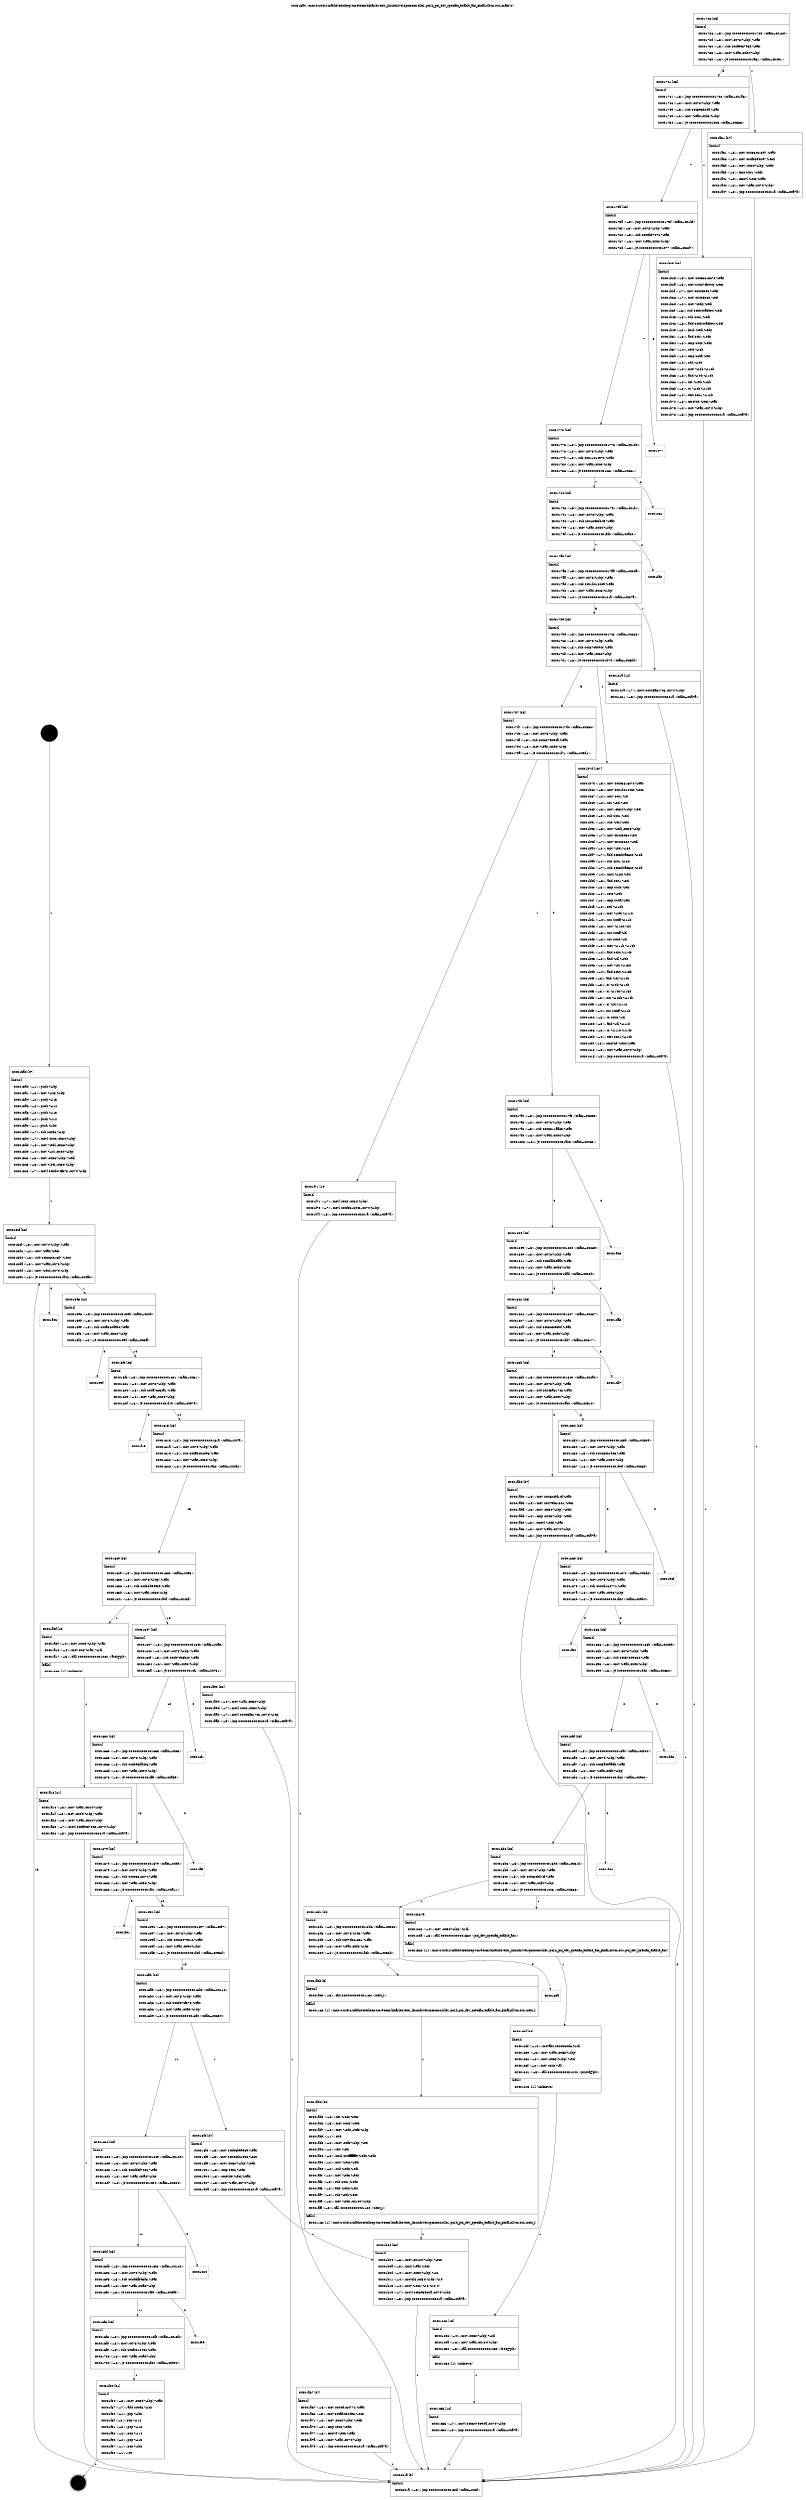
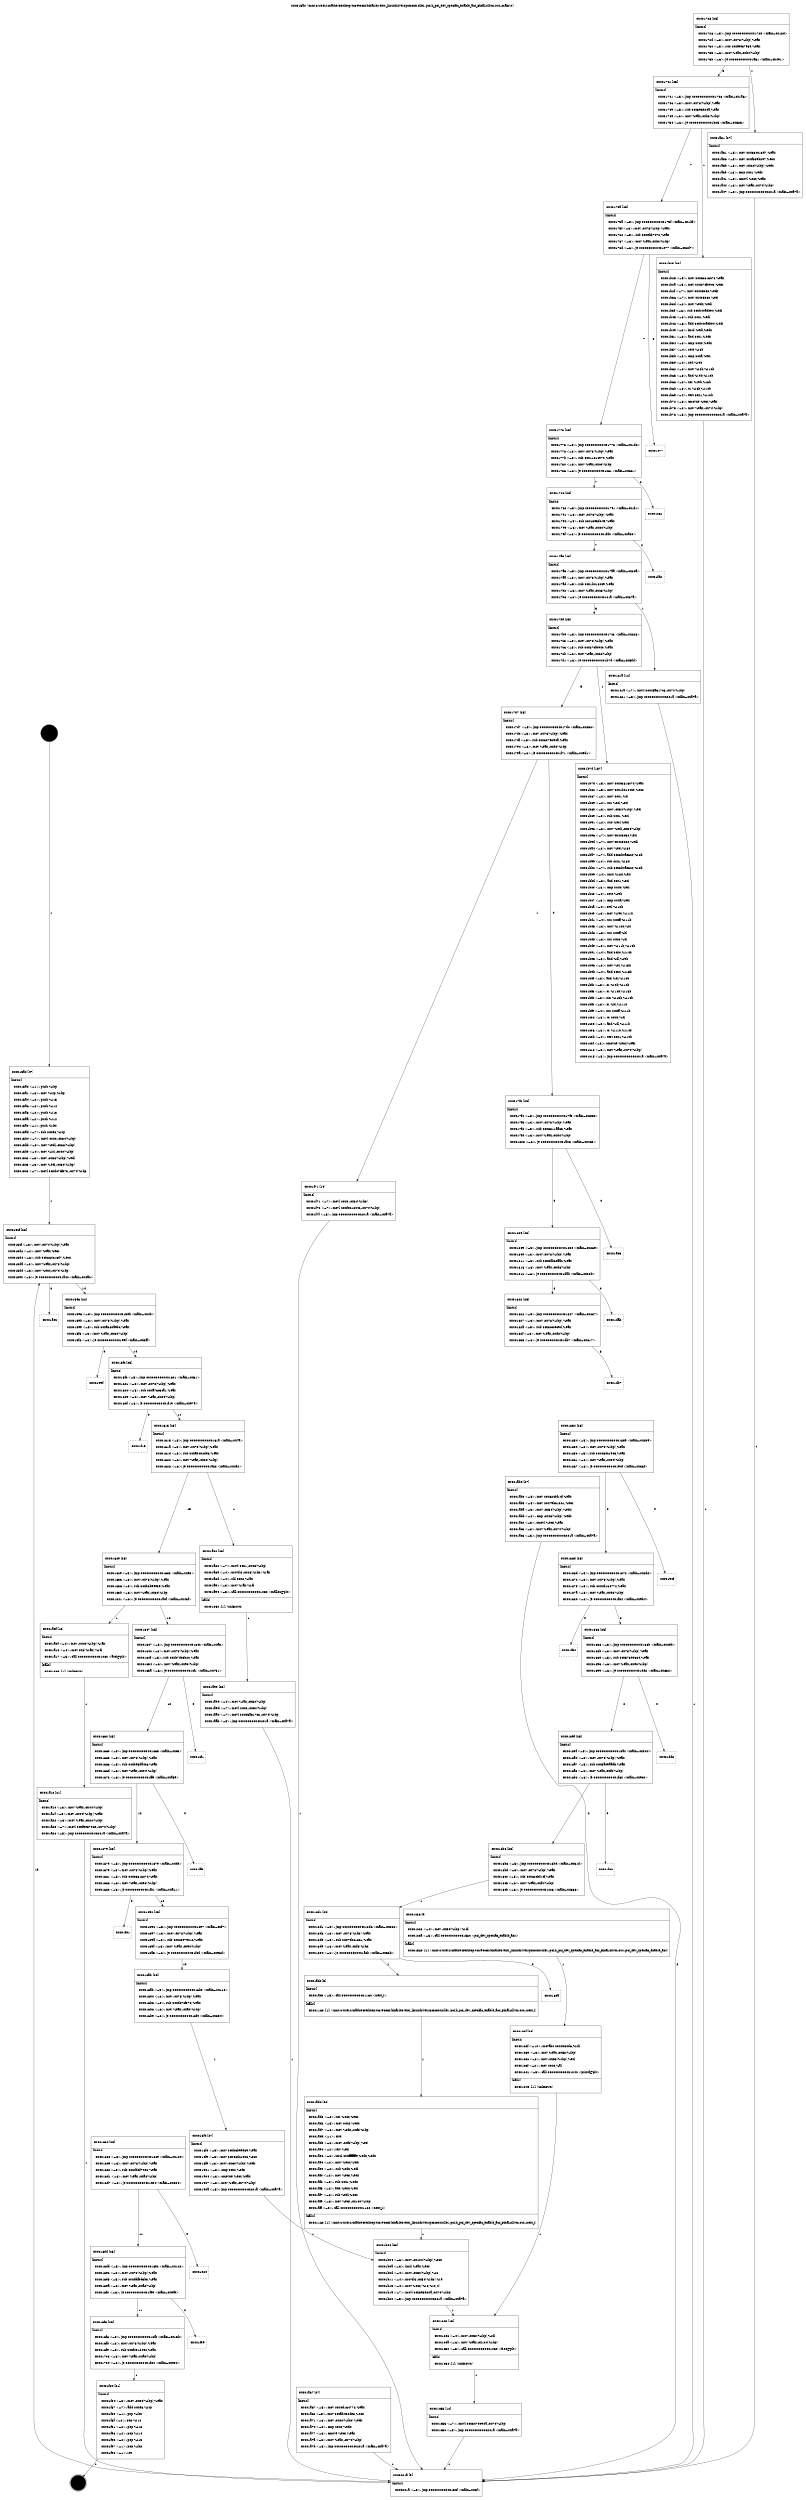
(84, 1289) -> (84, 1289)
(552, 1383) -> none
none -> (246, 1579)
(683, 1860) -> none
(536, 1901) -> none
(160, 2078) -> none
(416, 2387) -> (449, 2310)
